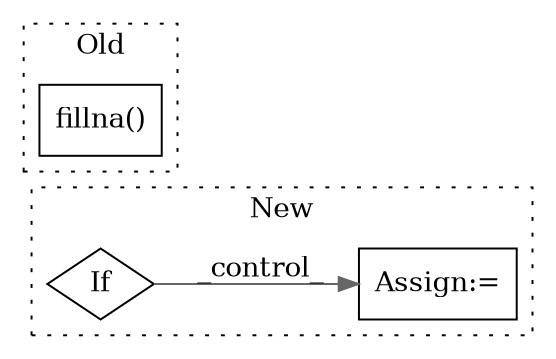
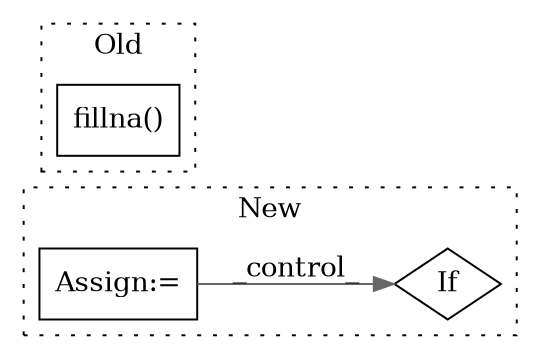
(246, 284) -> (286, 284)
